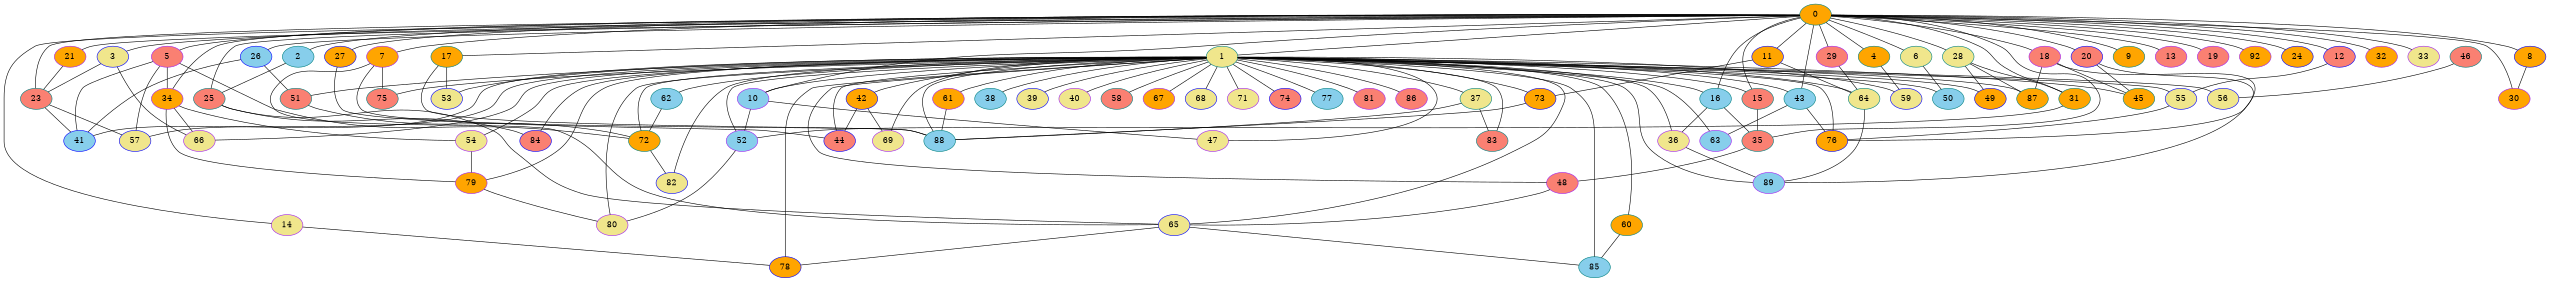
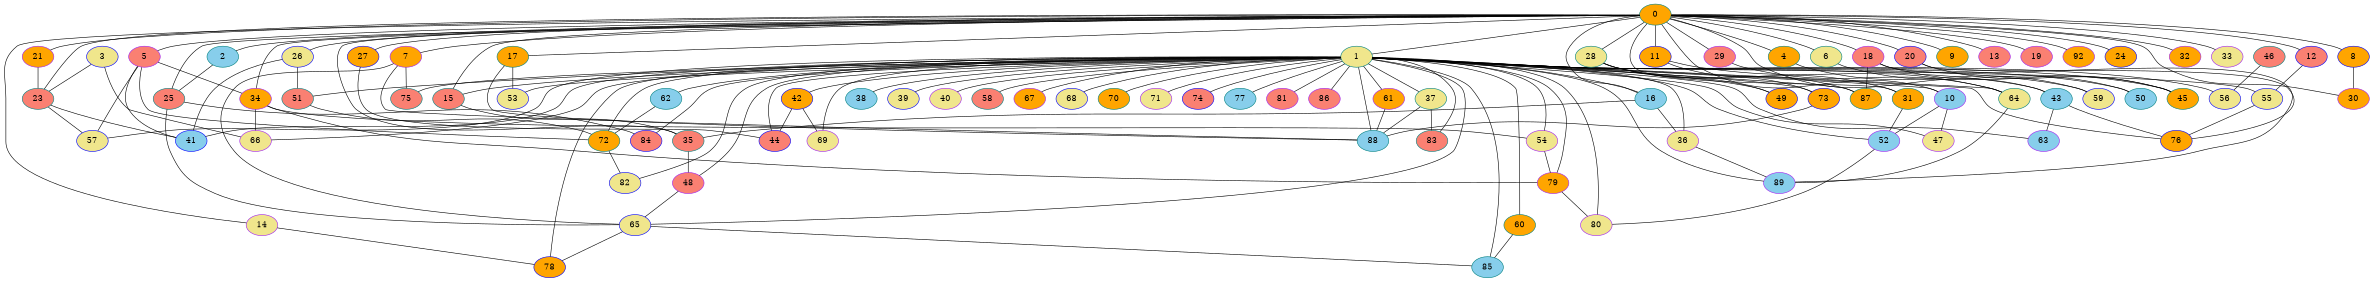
(962, 21) -> none
(256, 57) -> (298, 57)
none -> (1114, 99)
